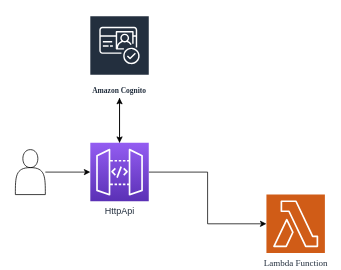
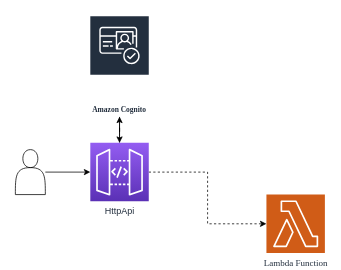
(120, 57) -> (120, 66)
(208, 194) -> (208, 194)
